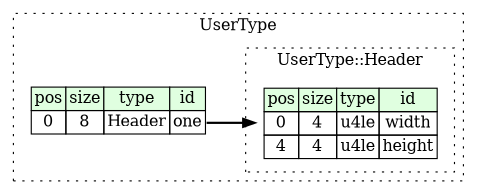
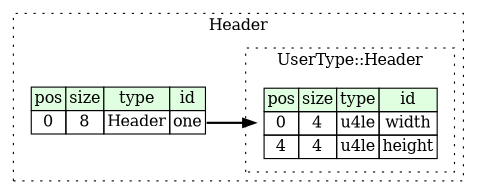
(238, 26) -> (238, 26)
